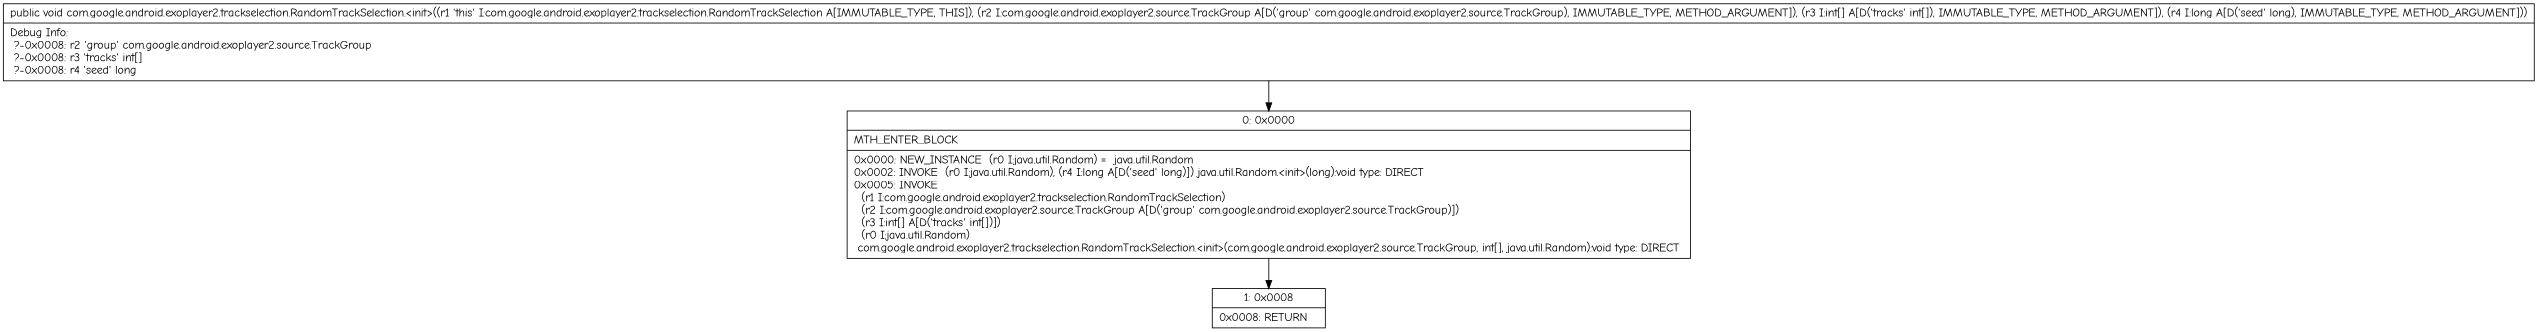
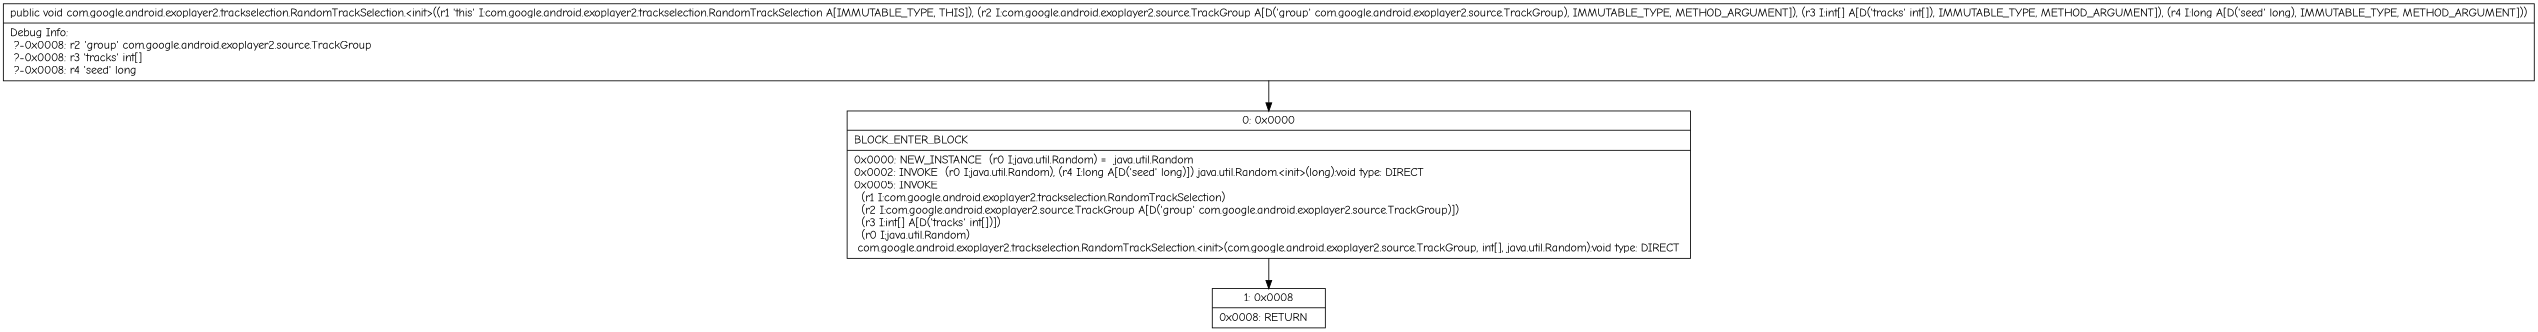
(906, 140) -> (911, 140)
